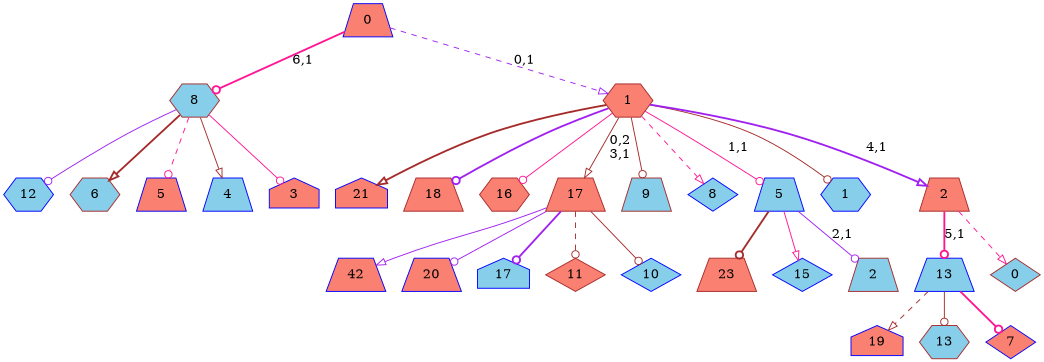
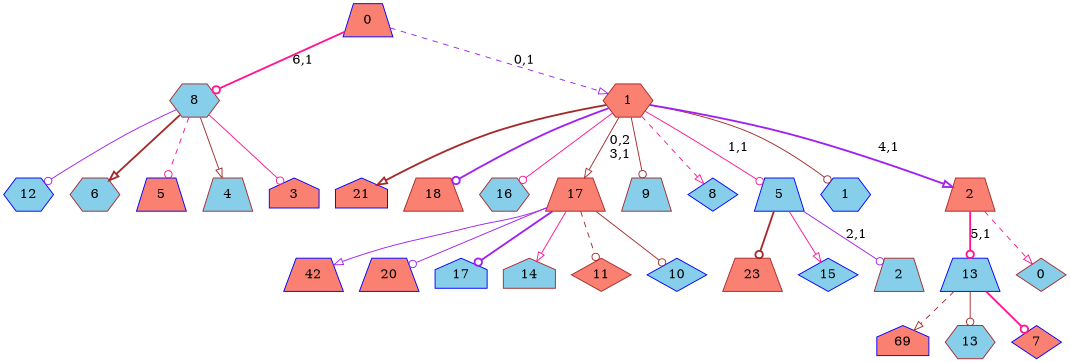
(228, 195) -> (228, 195)
(504, 195) -> (504, 195)
none -> (529, 275)
(877, 342) -> (903, 342)
